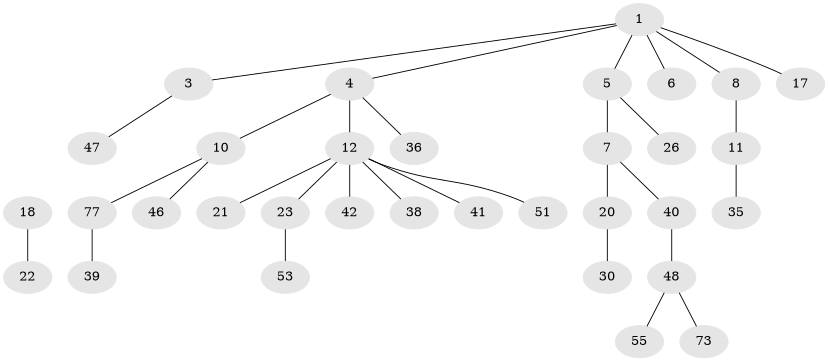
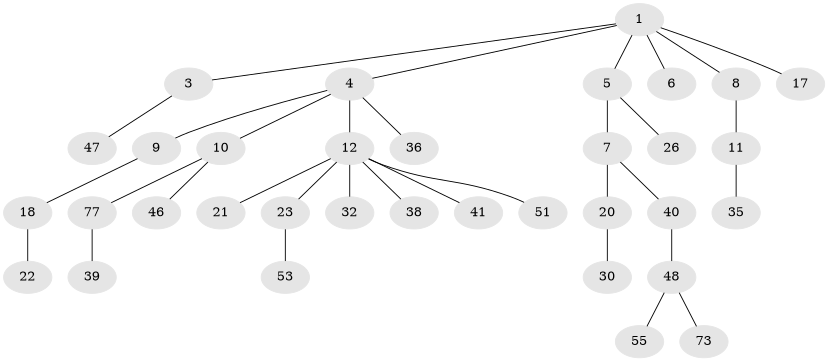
none -> (157, 148)
(350, 213) -> (350, 213)
